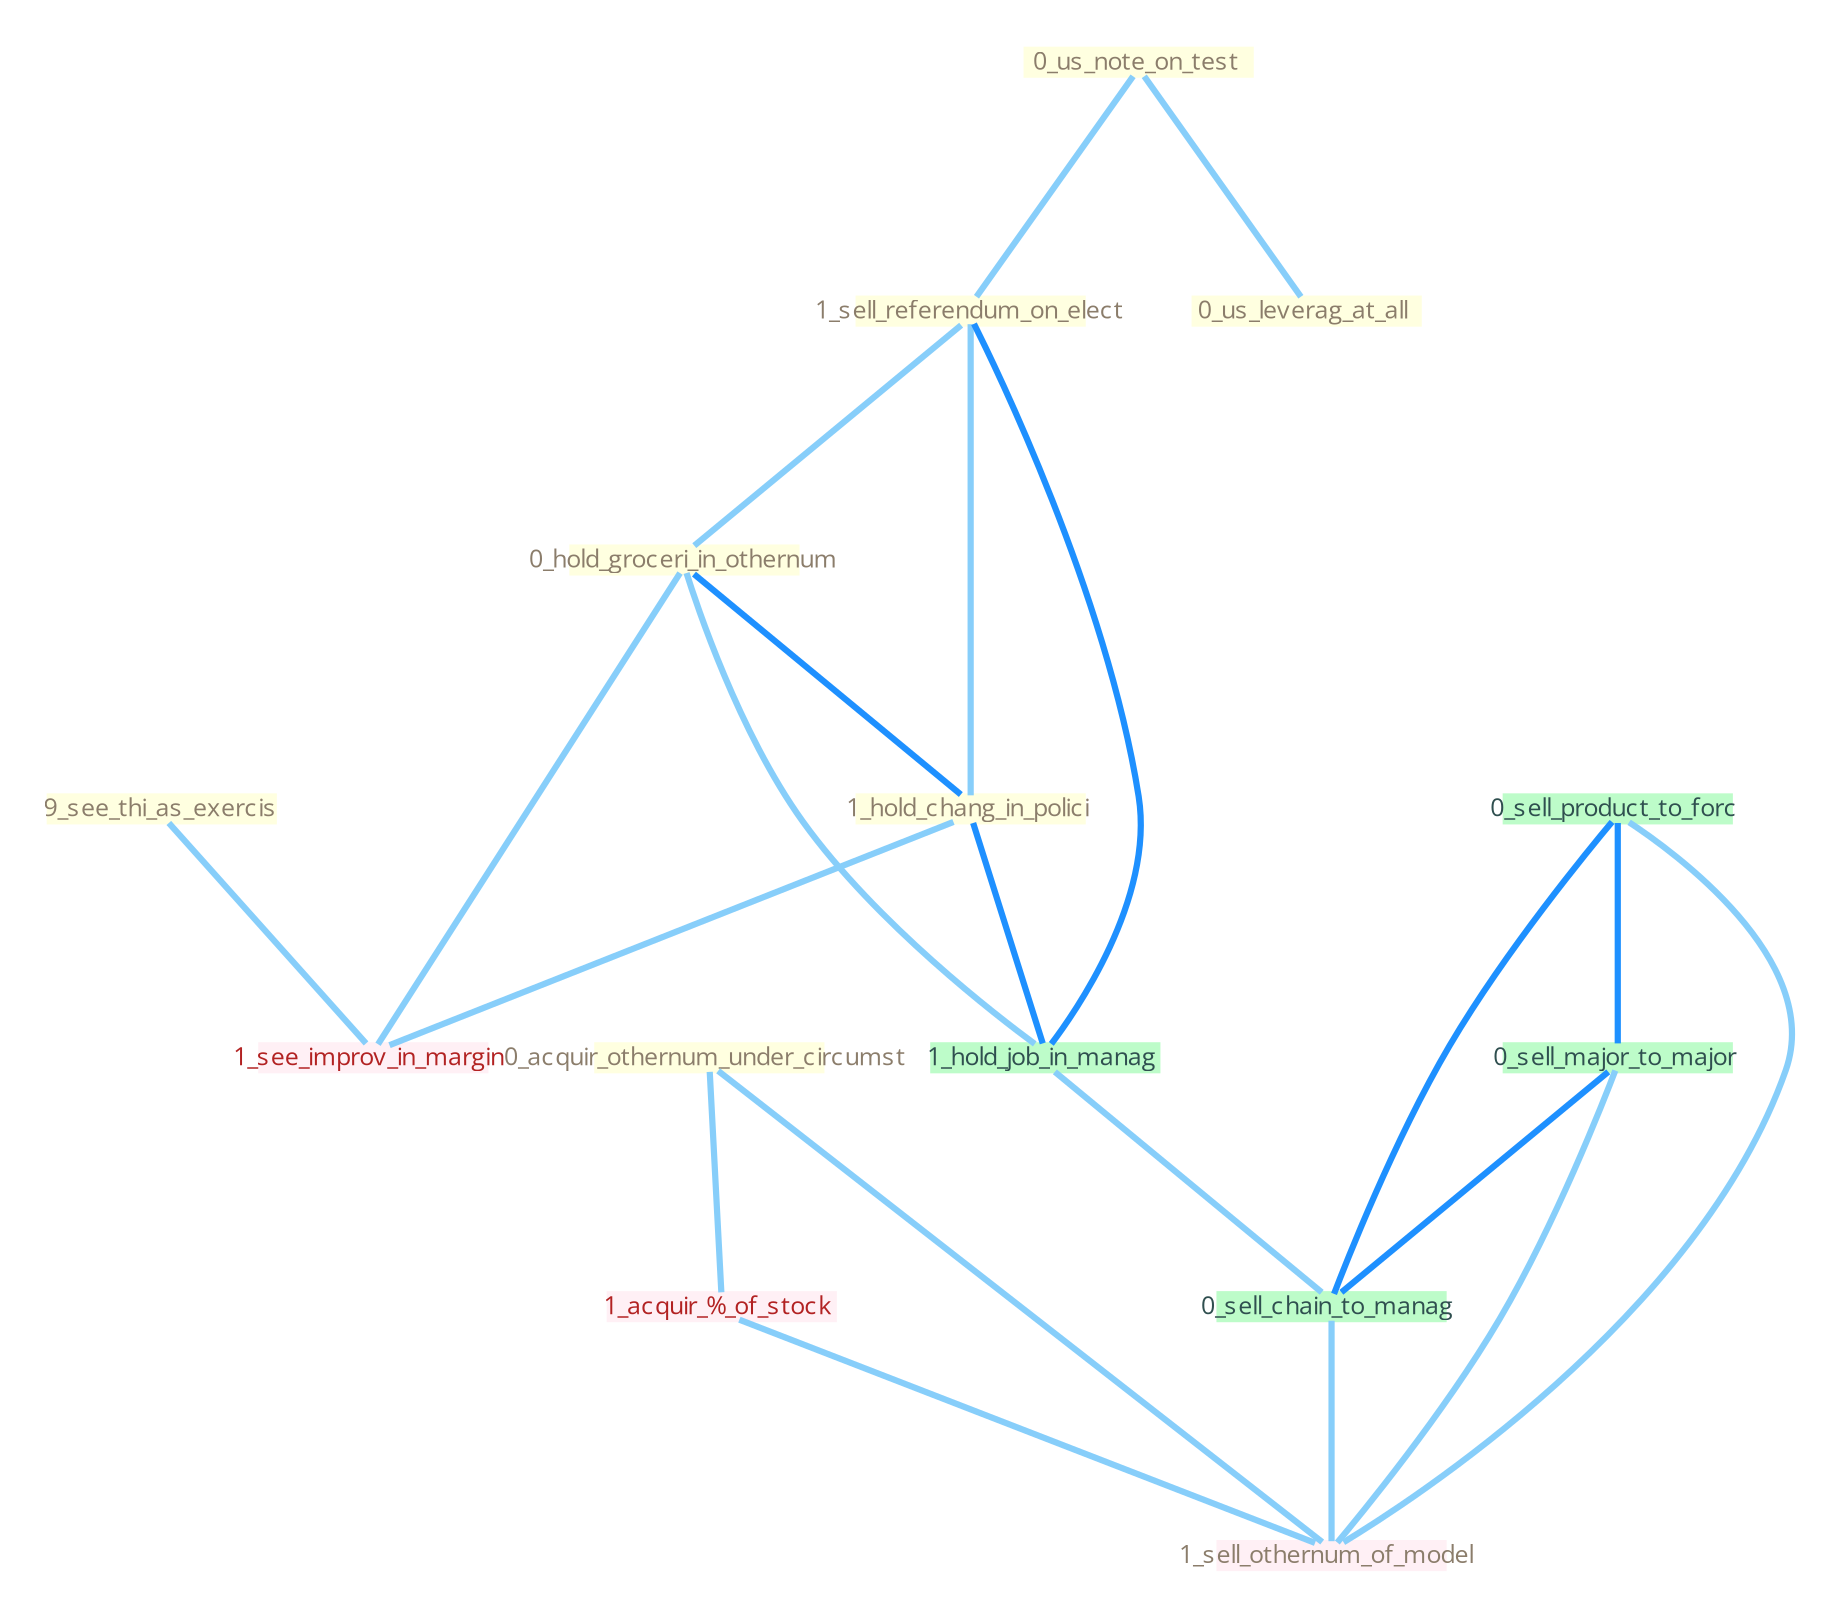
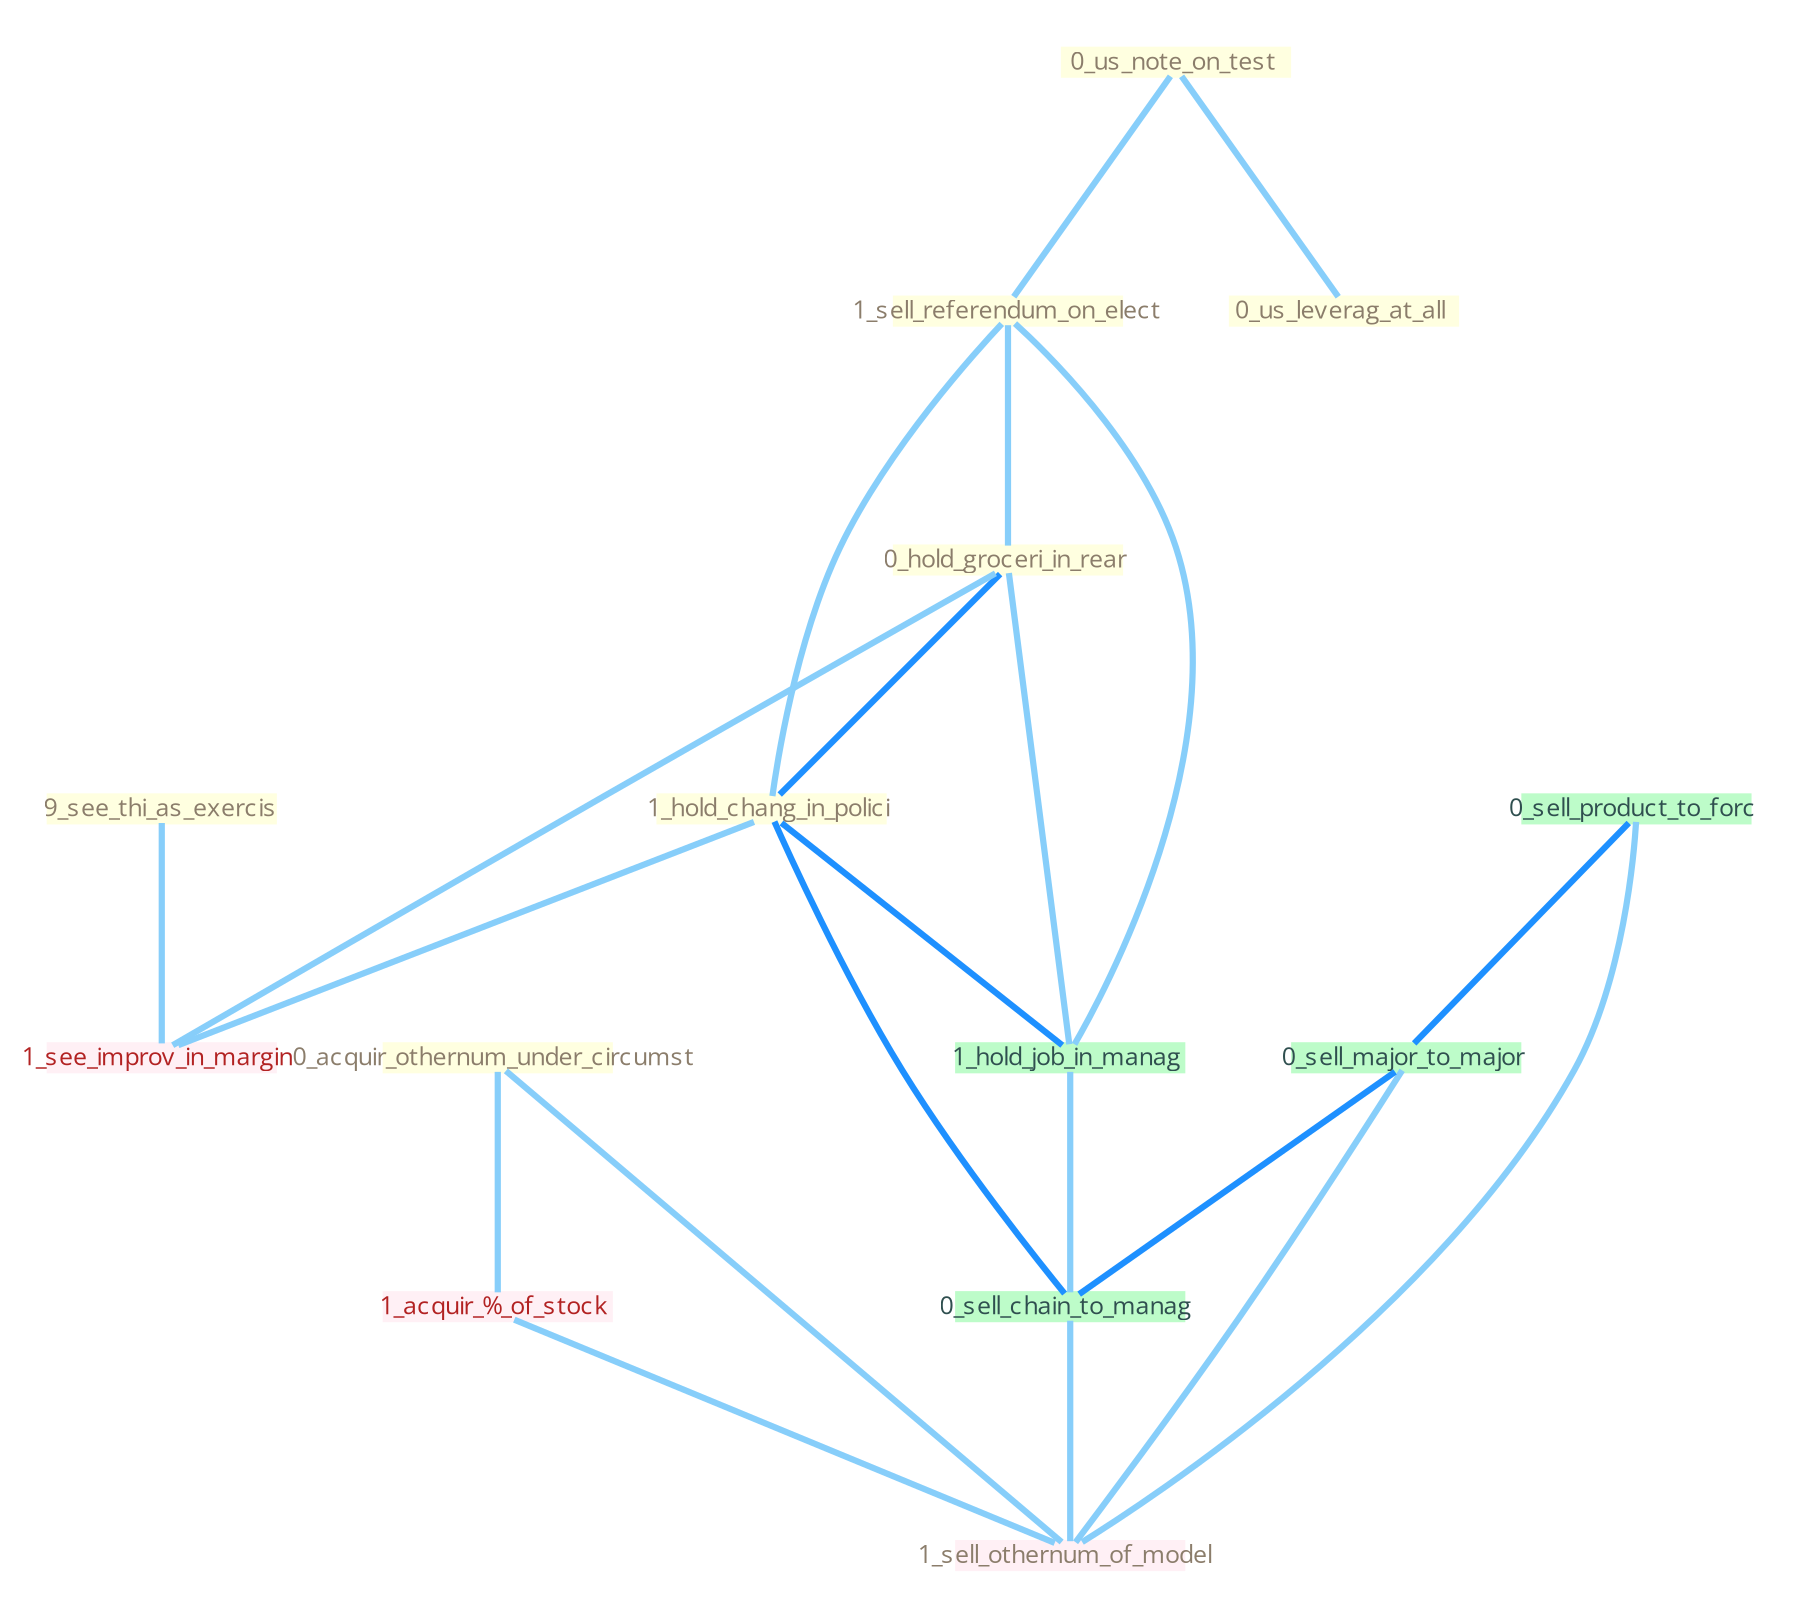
(684, 560) -> (1008, 560)
(1113, 683) -> (1191, 667)
(1450, 1045) -> (901, 1069)
